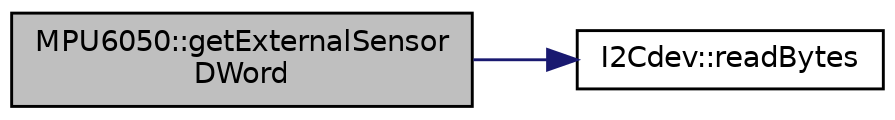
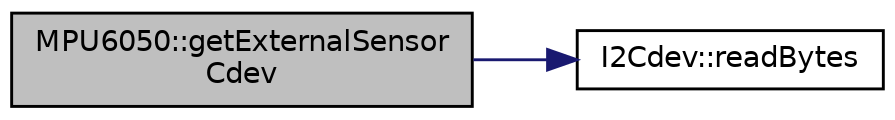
(242, 60) -> (242, 60)
